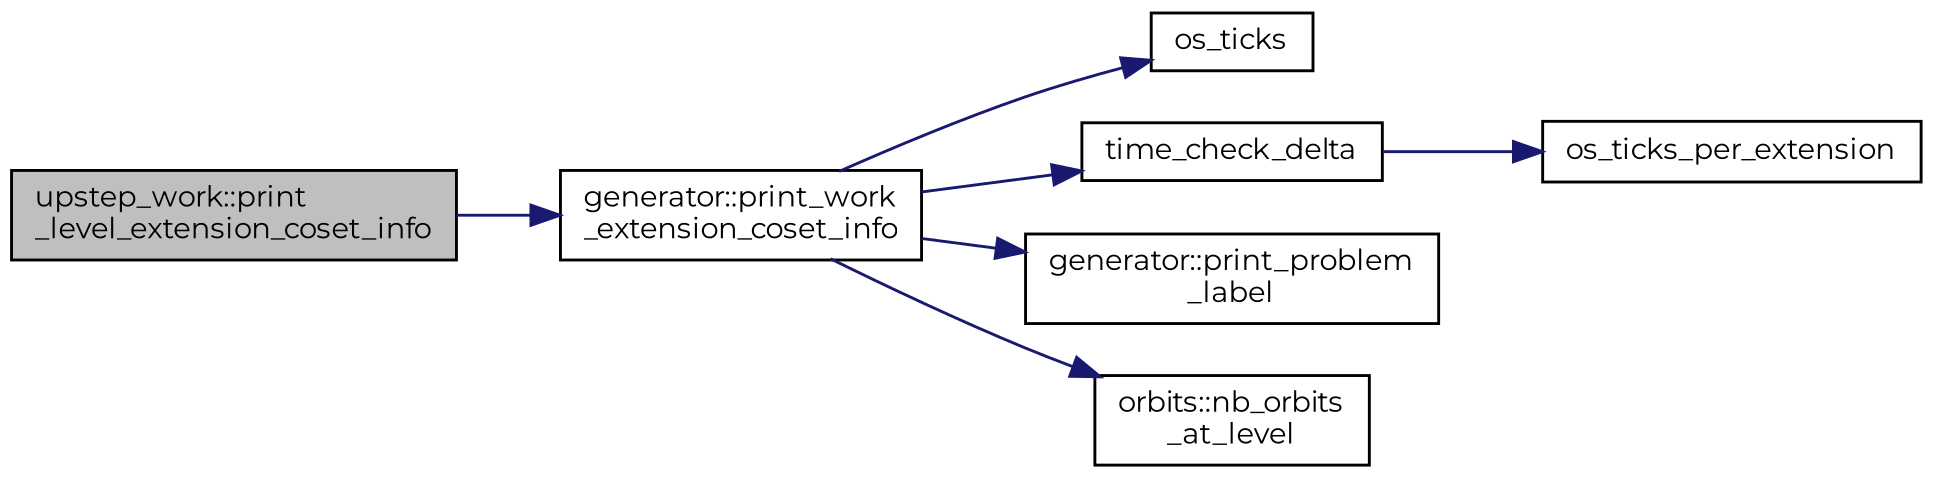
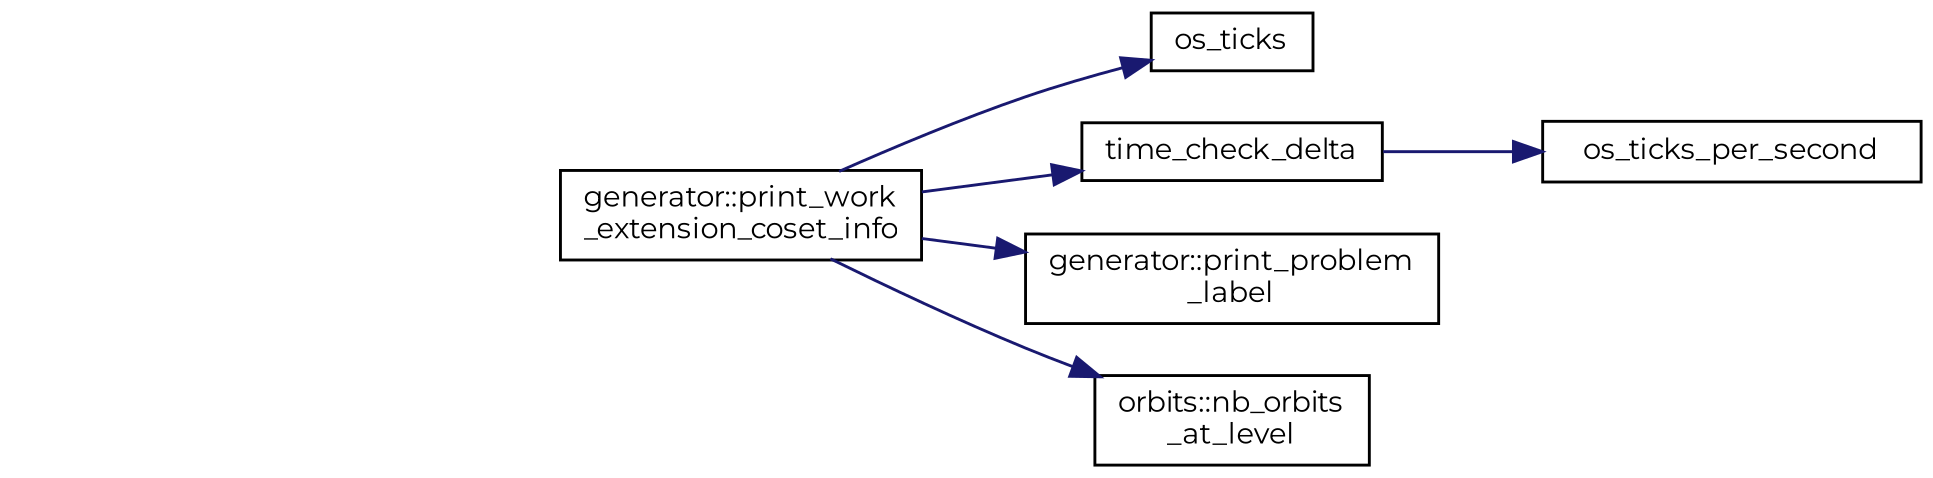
(1732, 152) -> (1732, 152)
(234, 215) -> none
